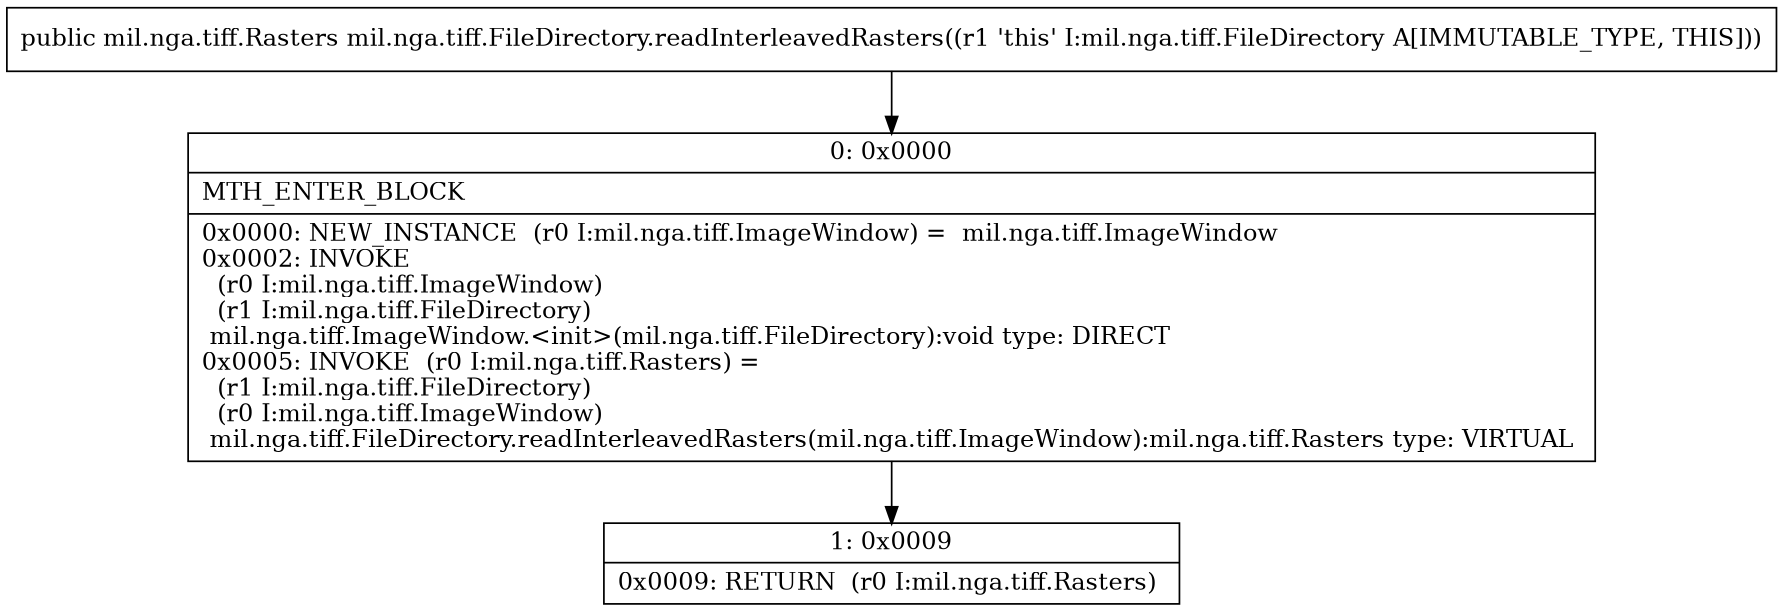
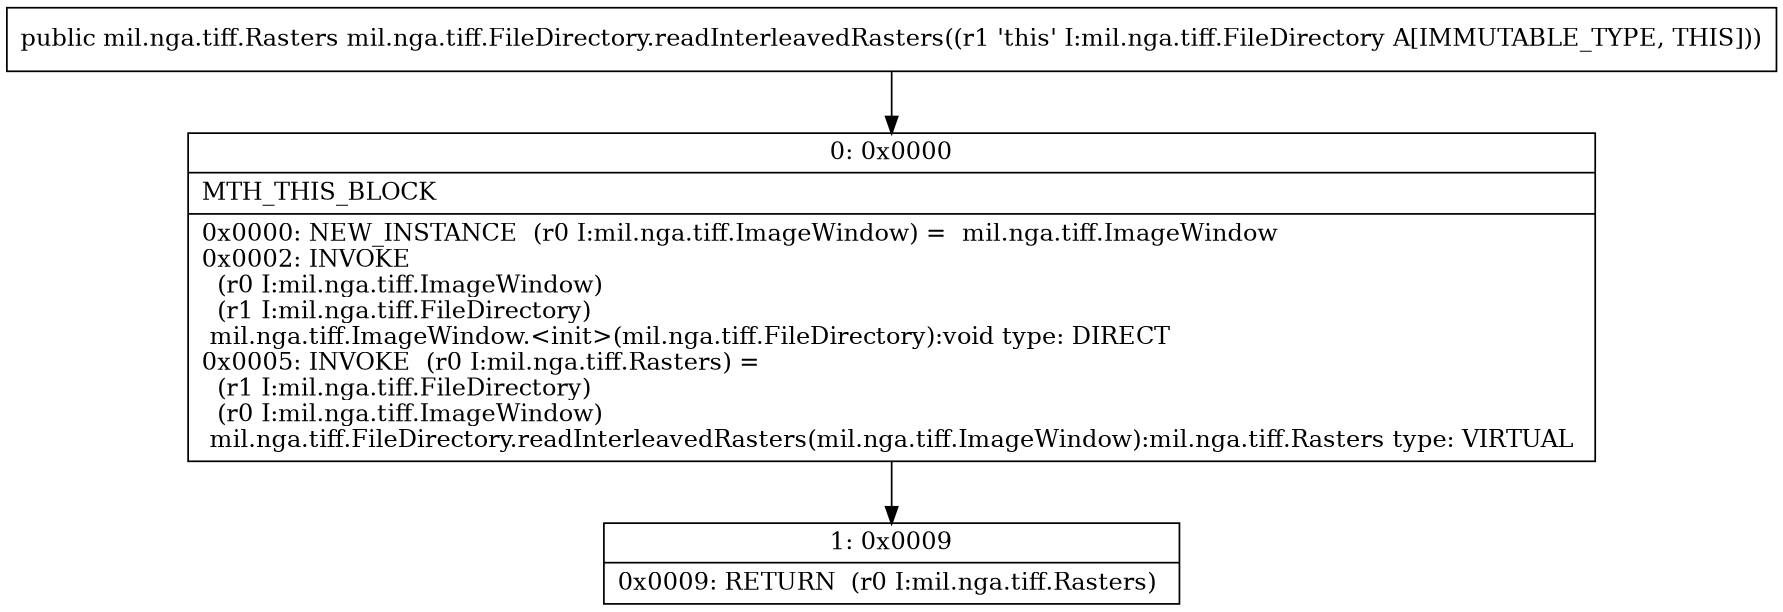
(334, 192) -> (320, 192)
